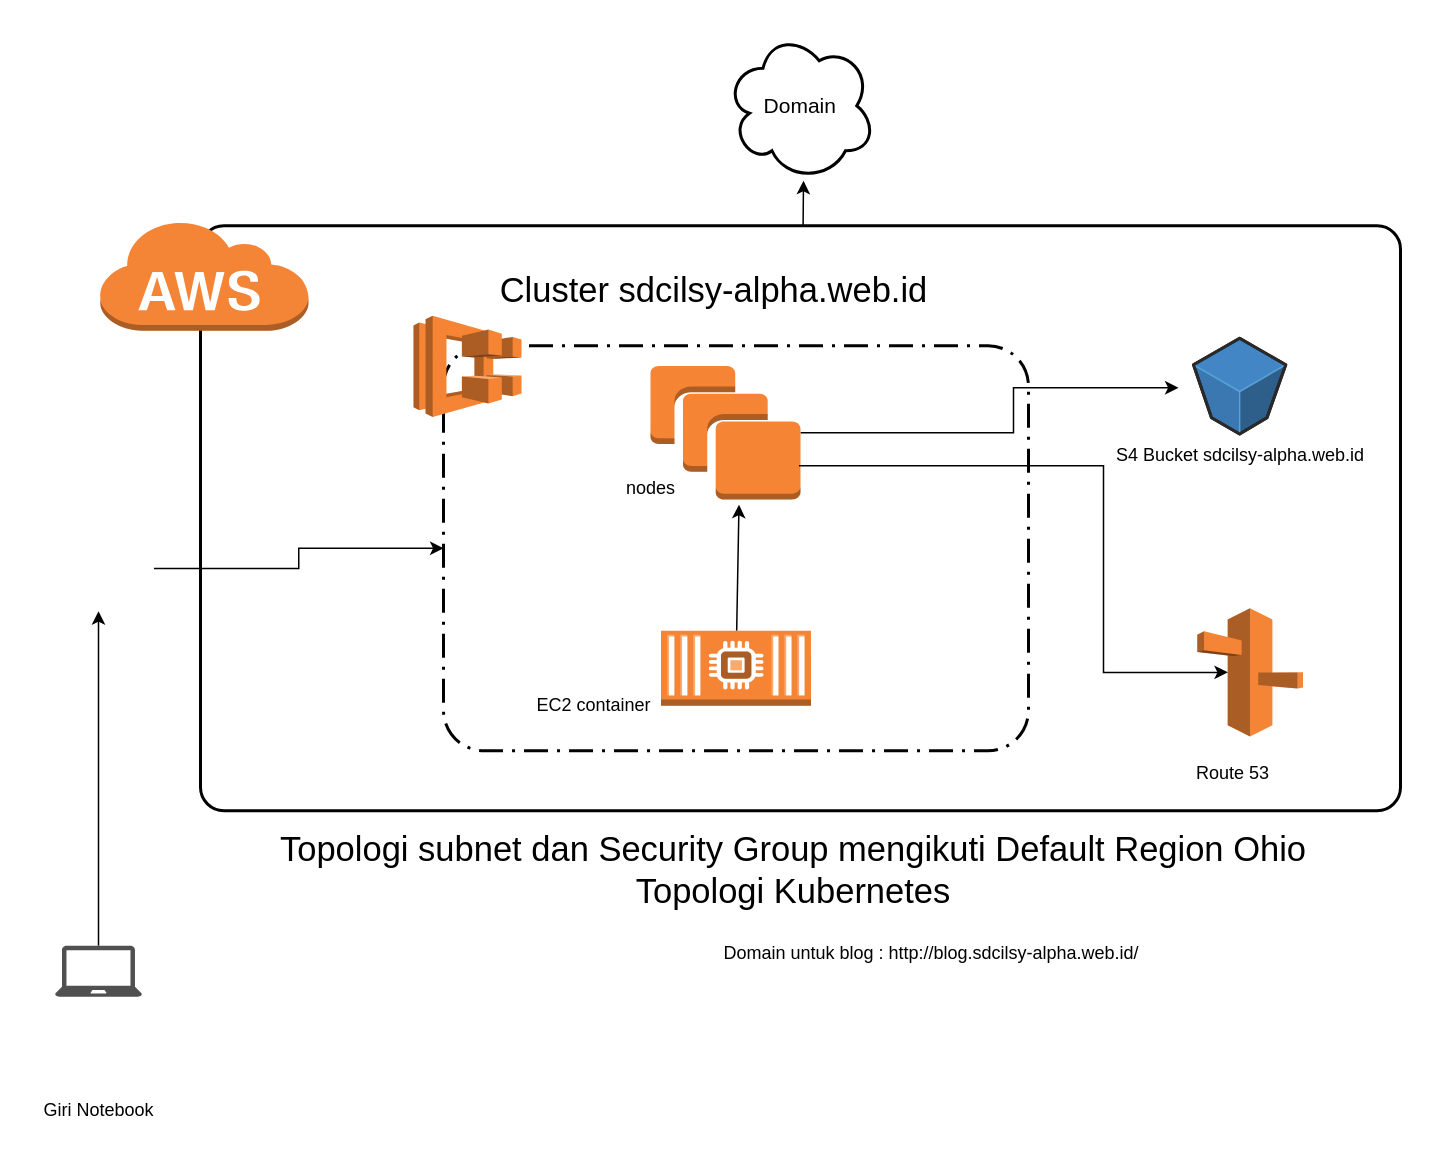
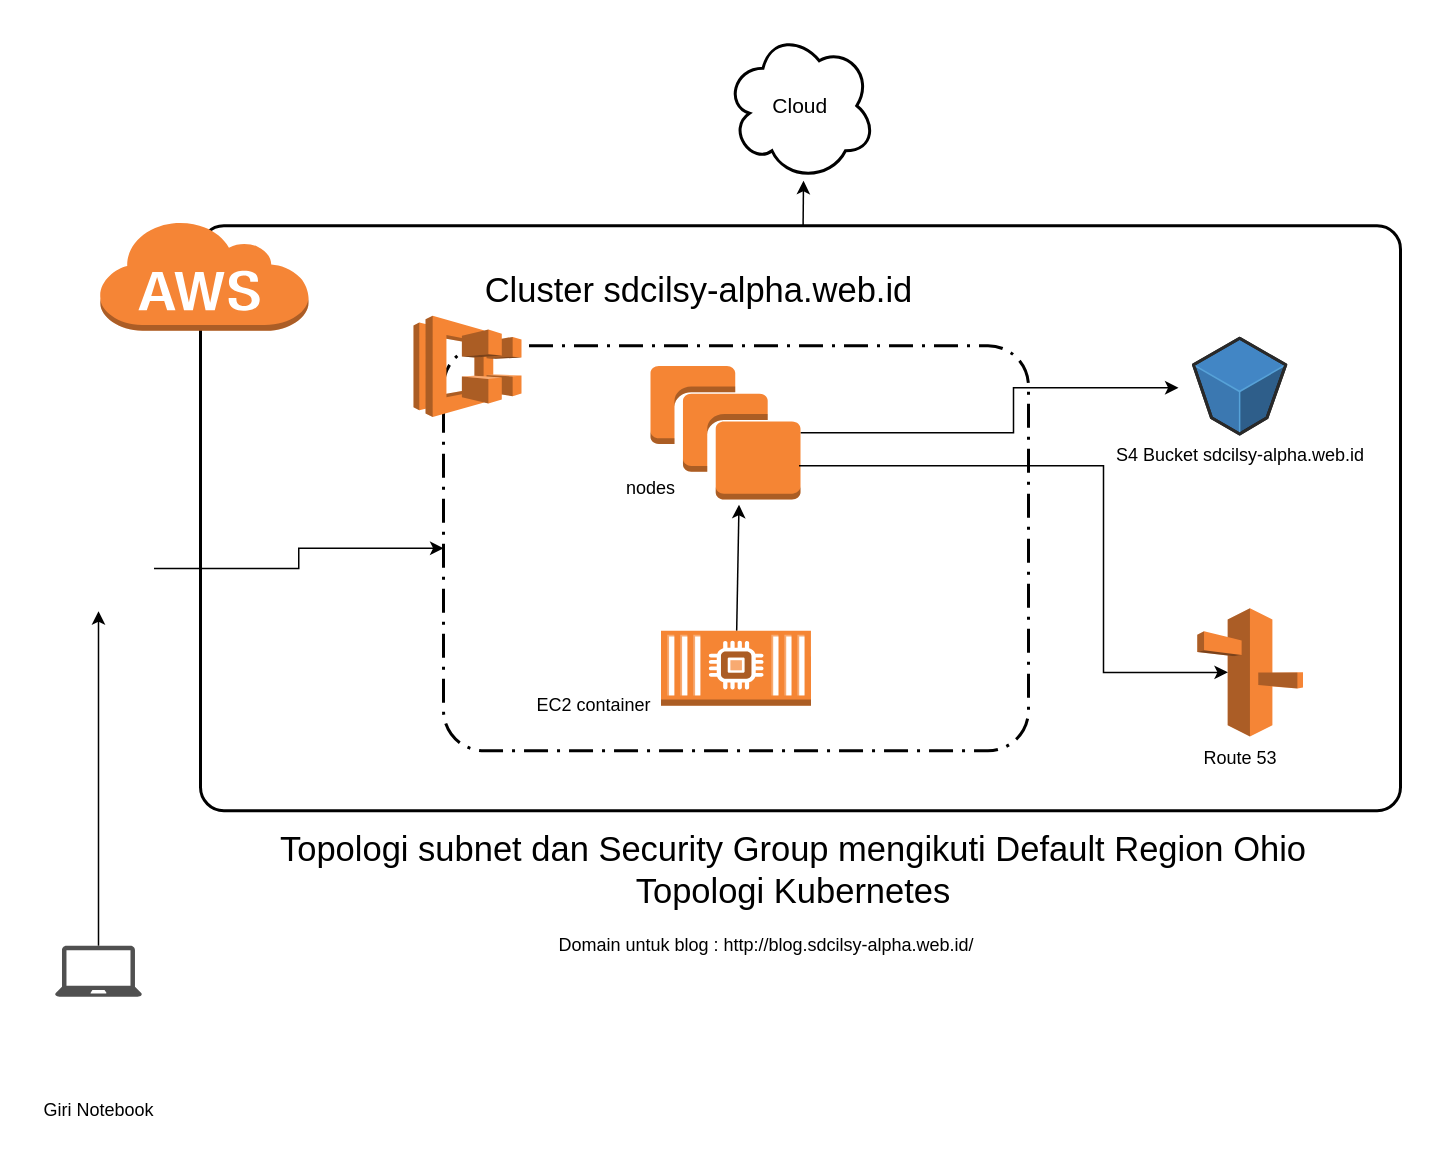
(800, 106) -> (800, 106)
(713, 290) -> (698, 290)
(1232, 773) -> (1240, 758)
(931, 953) -> (766, 946)
